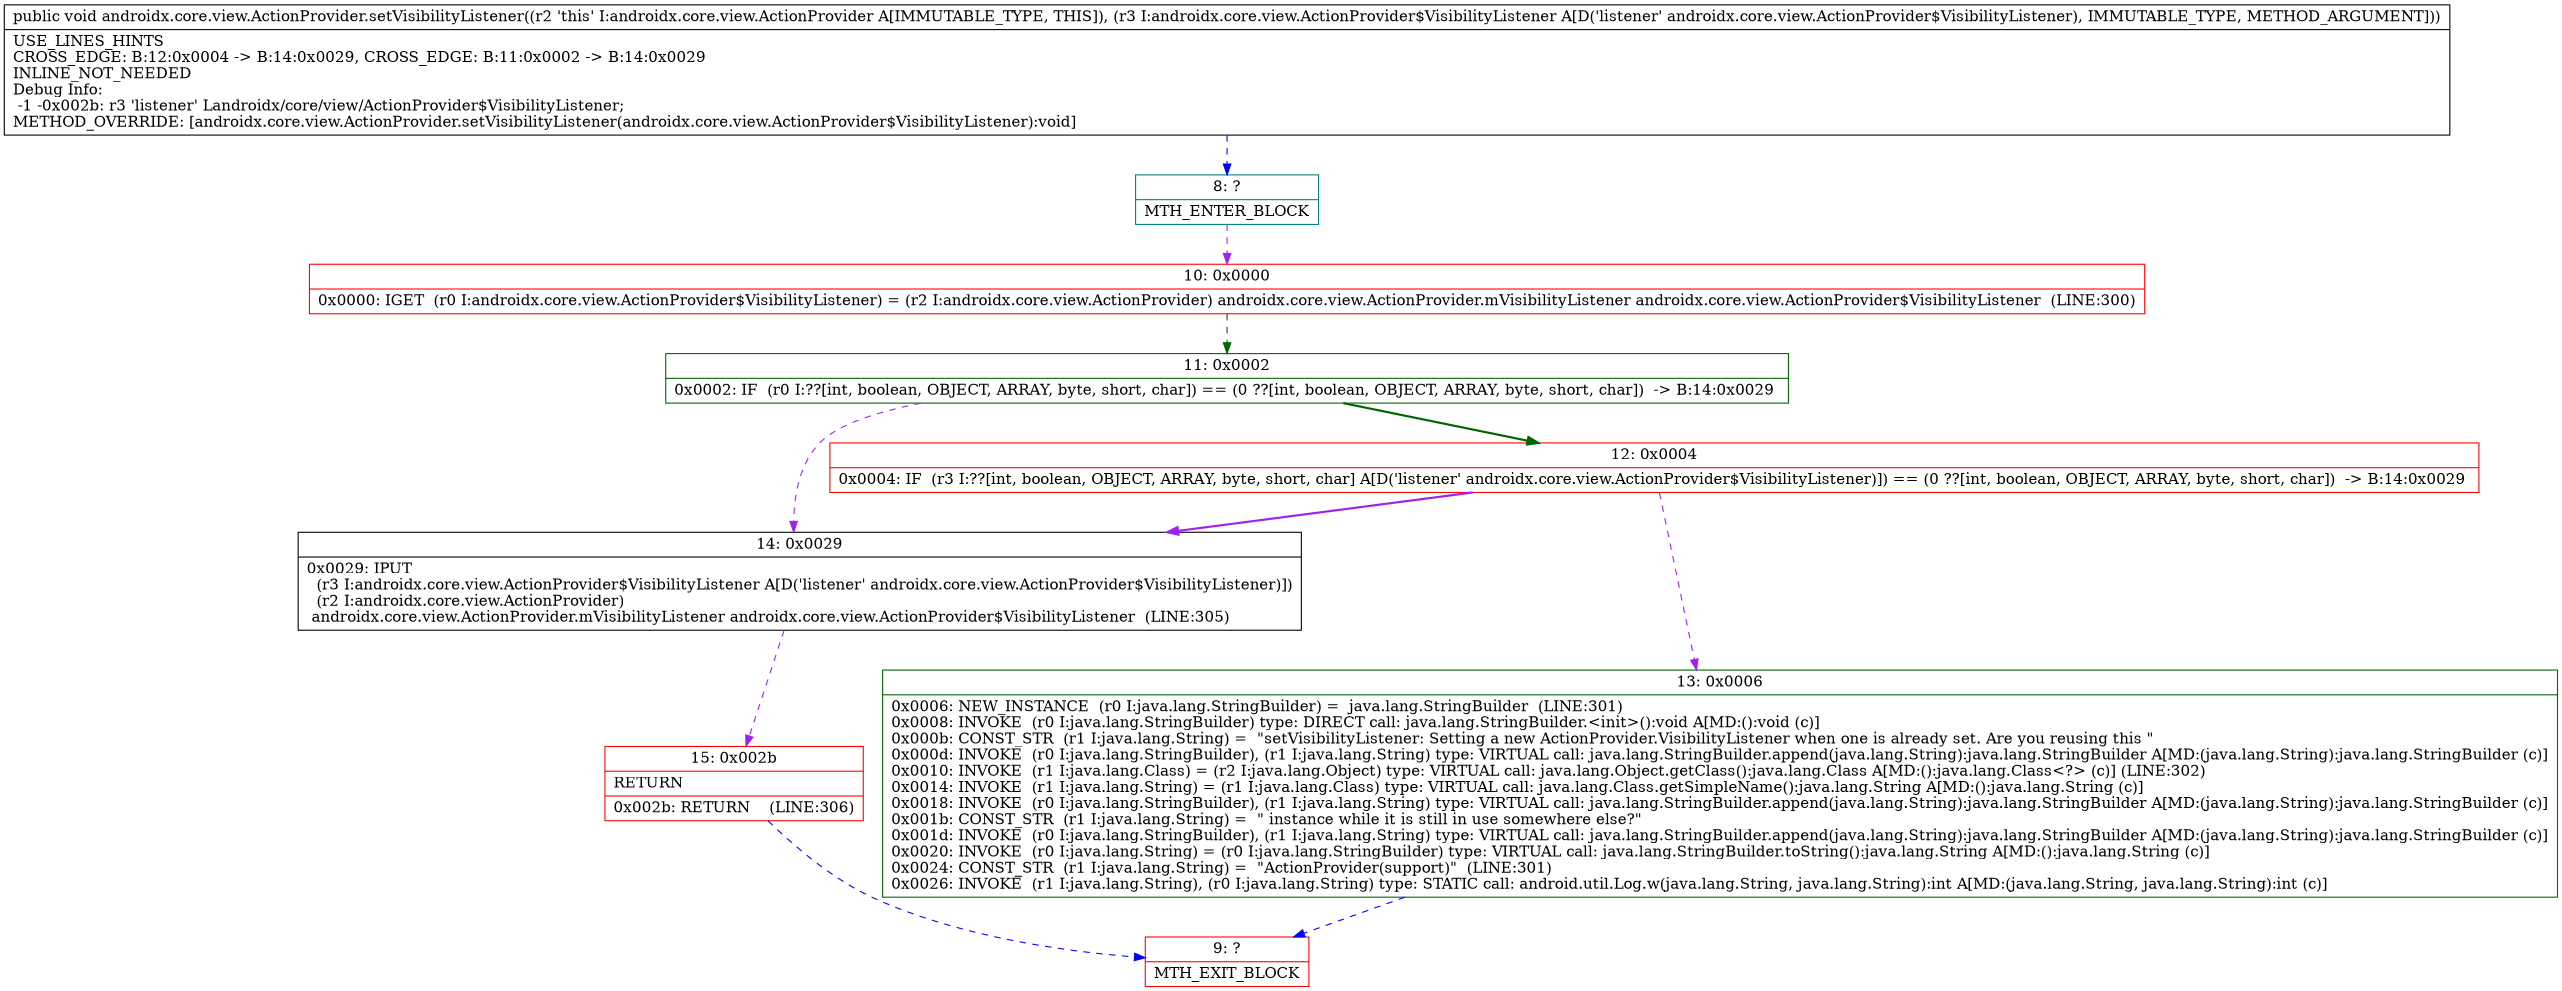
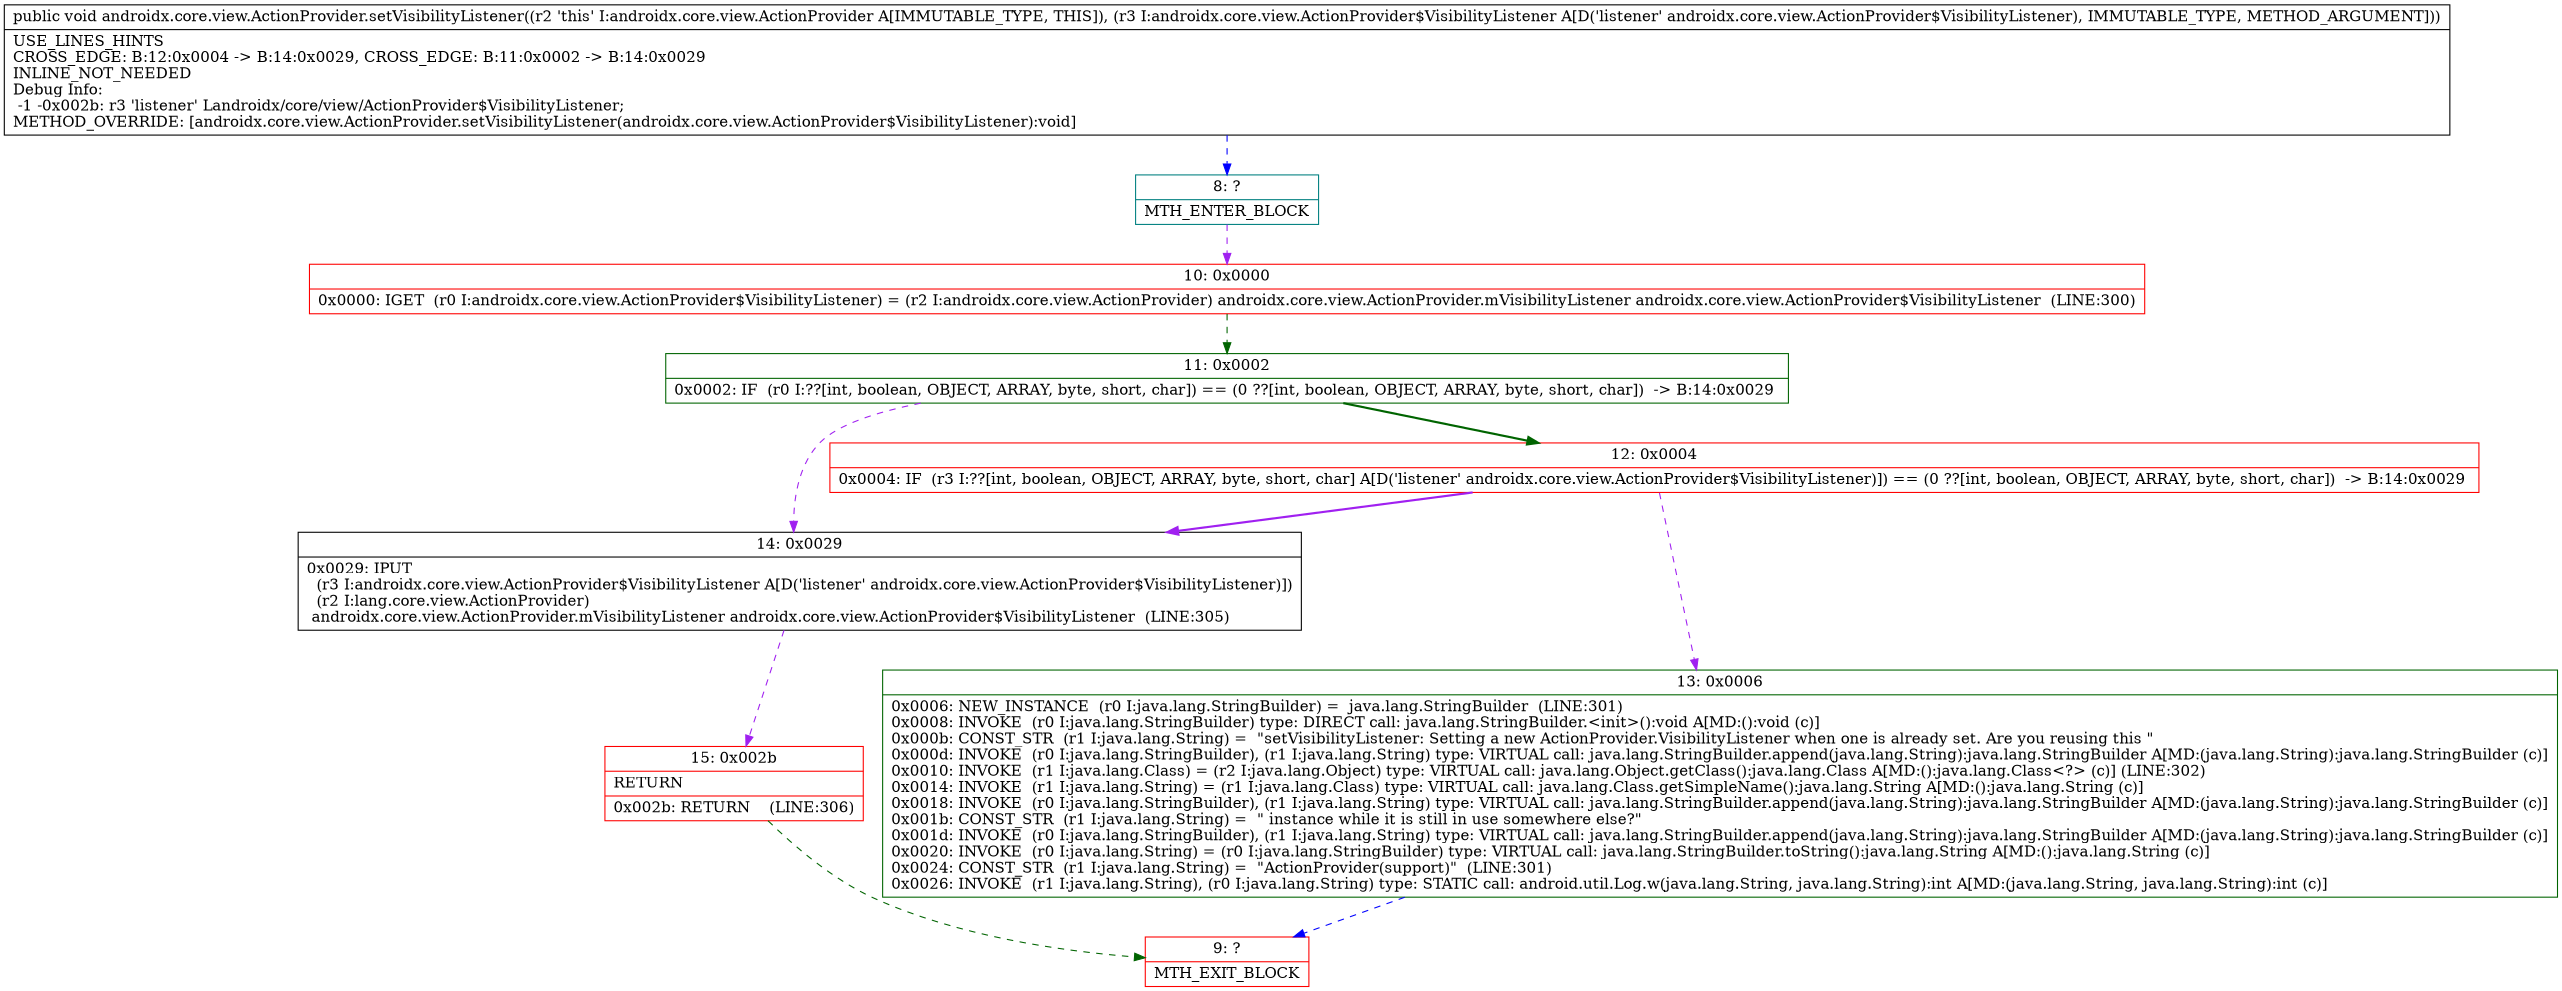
(466, 601) -> (448, 601)
(938, 922) -> (938, 922)
